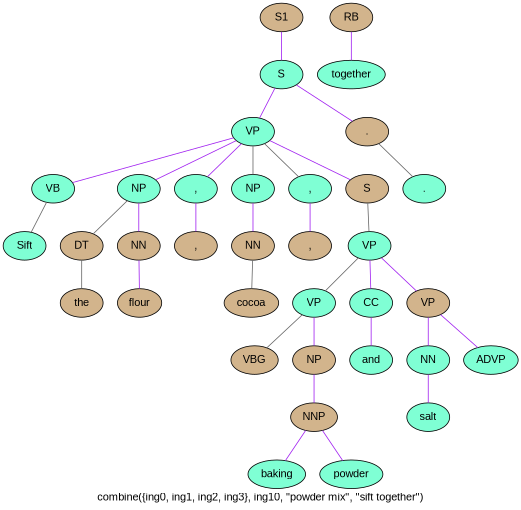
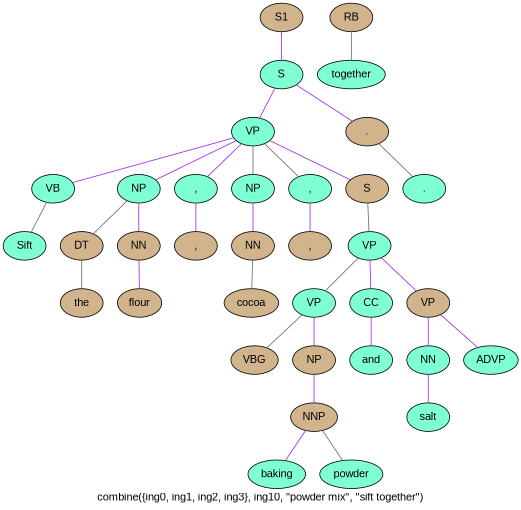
(351, 46) -> (351, 46)
(333, 446) -> (333, 446)
